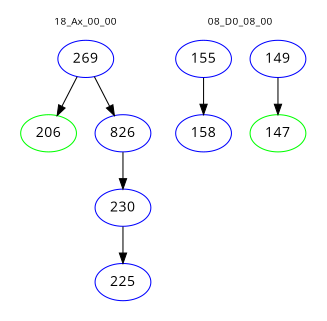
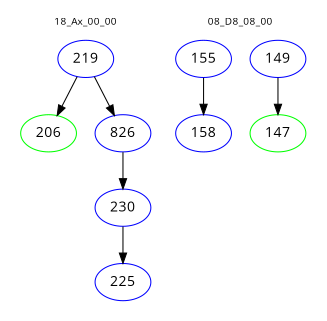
(241, 22) -> (241, 22)
(86, 59) -> (86, 59)
